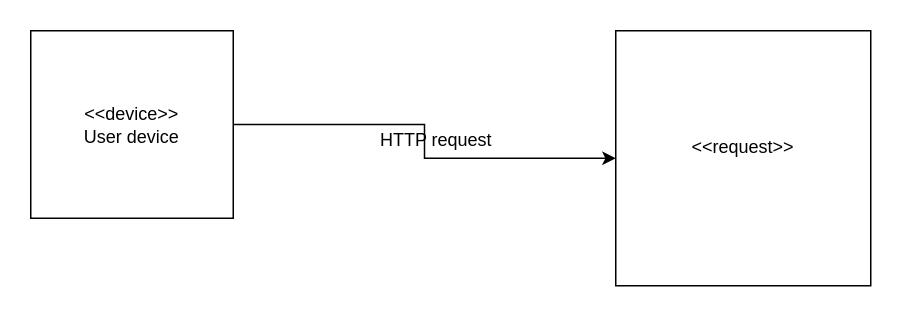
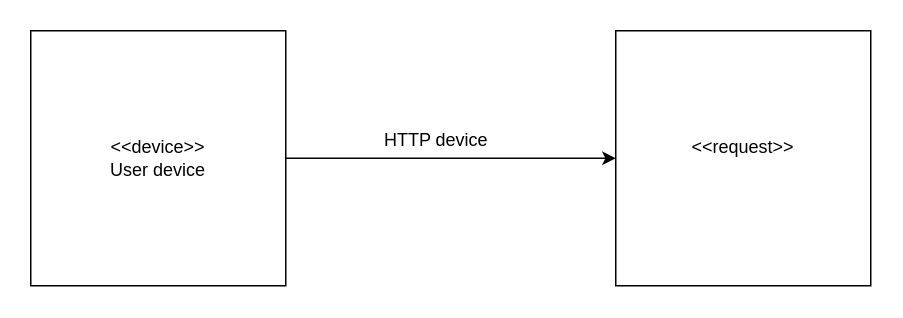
(132, 125) -> (158, 158)
(437, 140) -> (437, 140)
